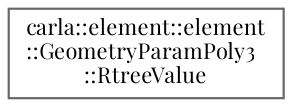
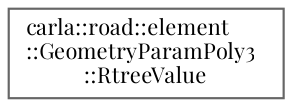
(146, 53) -> (146, 53)
